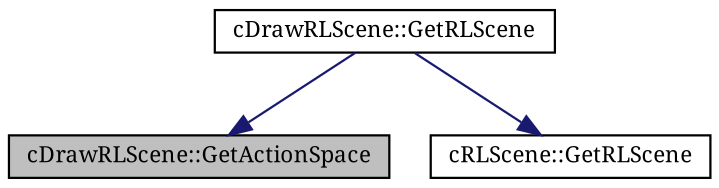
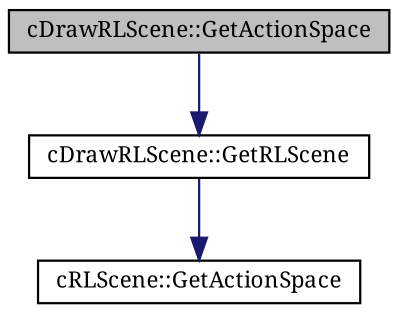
(302, 88) -> (199, 83)
(571, 157) -> (199, 282)
